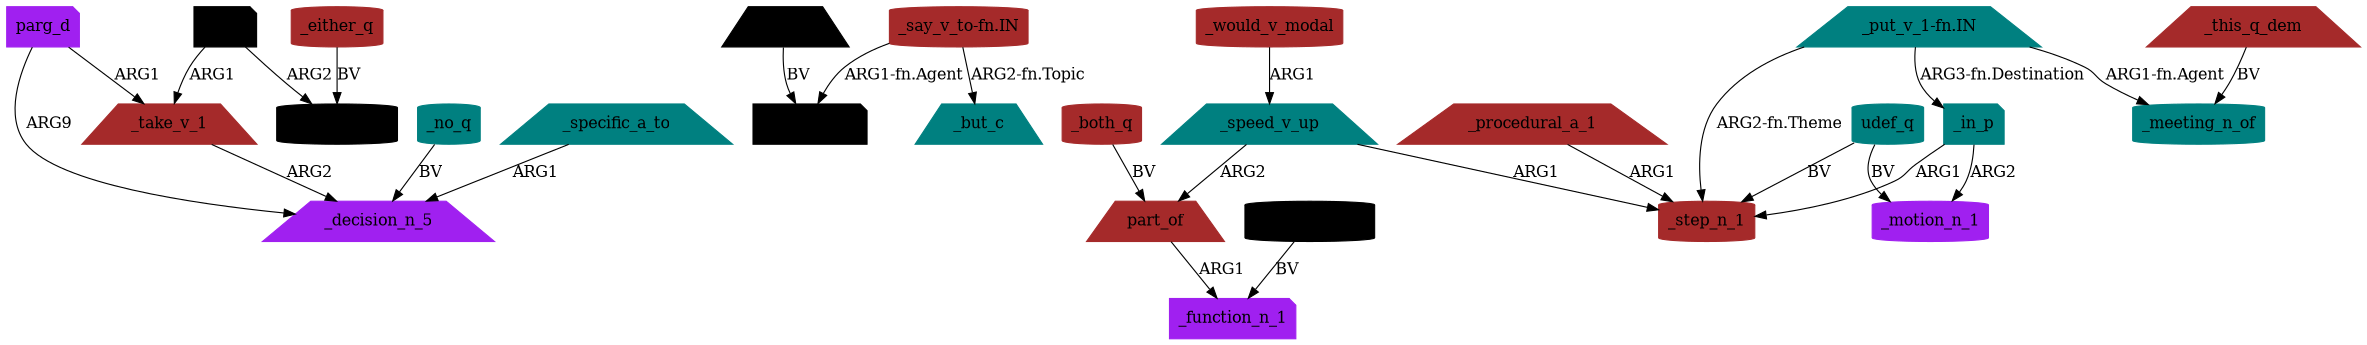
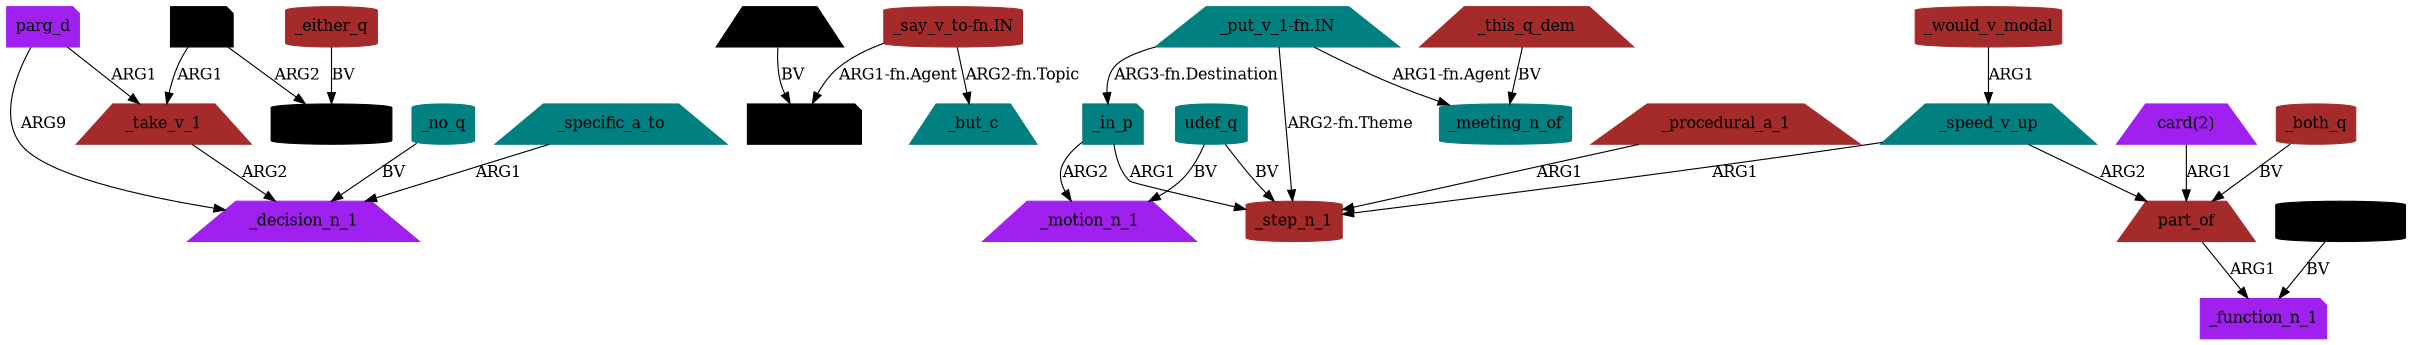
none -> (2186, 124)
(378, 221) -> (304, 221)
(1930, 221) -> (1090, 221)
